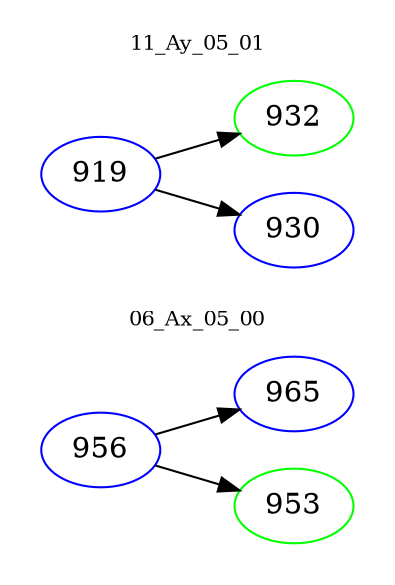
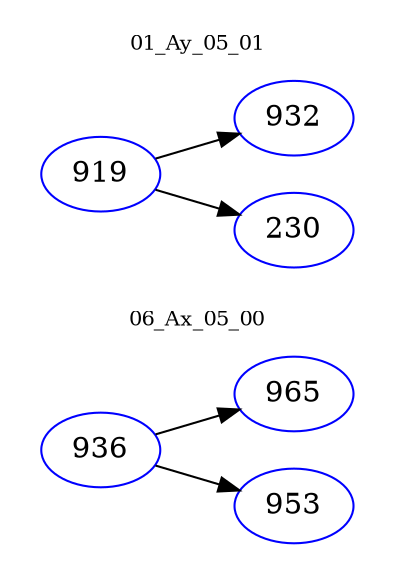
(197, 45) -> (197, 45)
(294, 118) -> (294, 118)
(294, 230) -> (294, 230)
(101, 450) -> (101, 450)
(294, 506) -> (294, 506)
